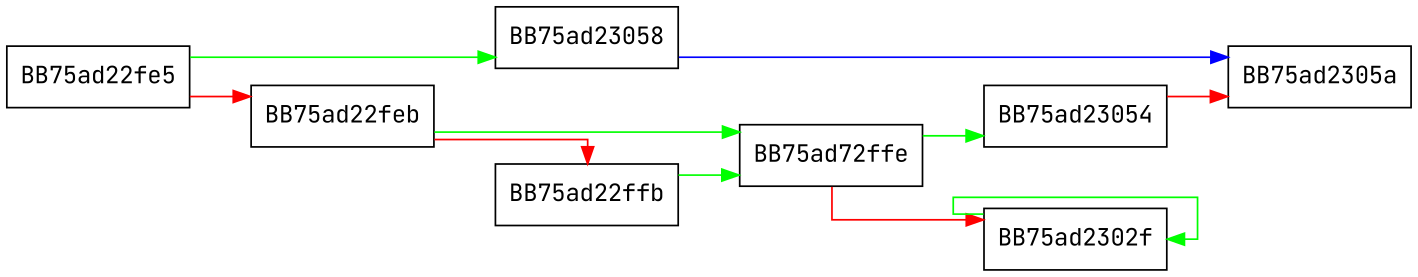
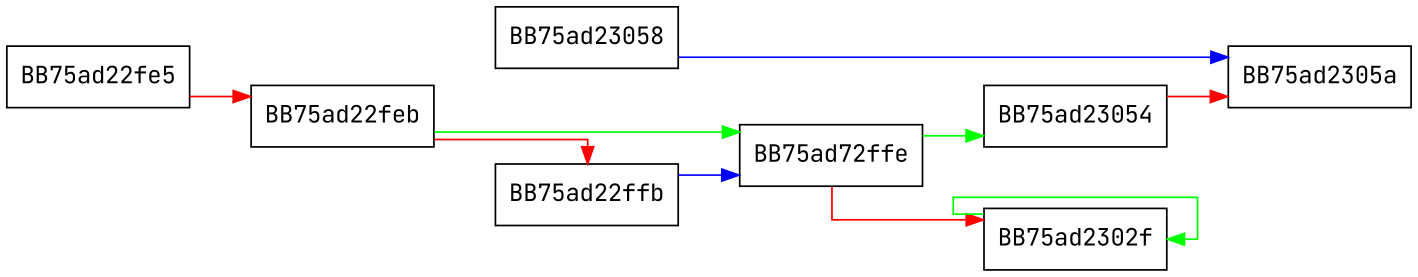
(334, 57) -> none
(700, 175) -> (700, 175)
